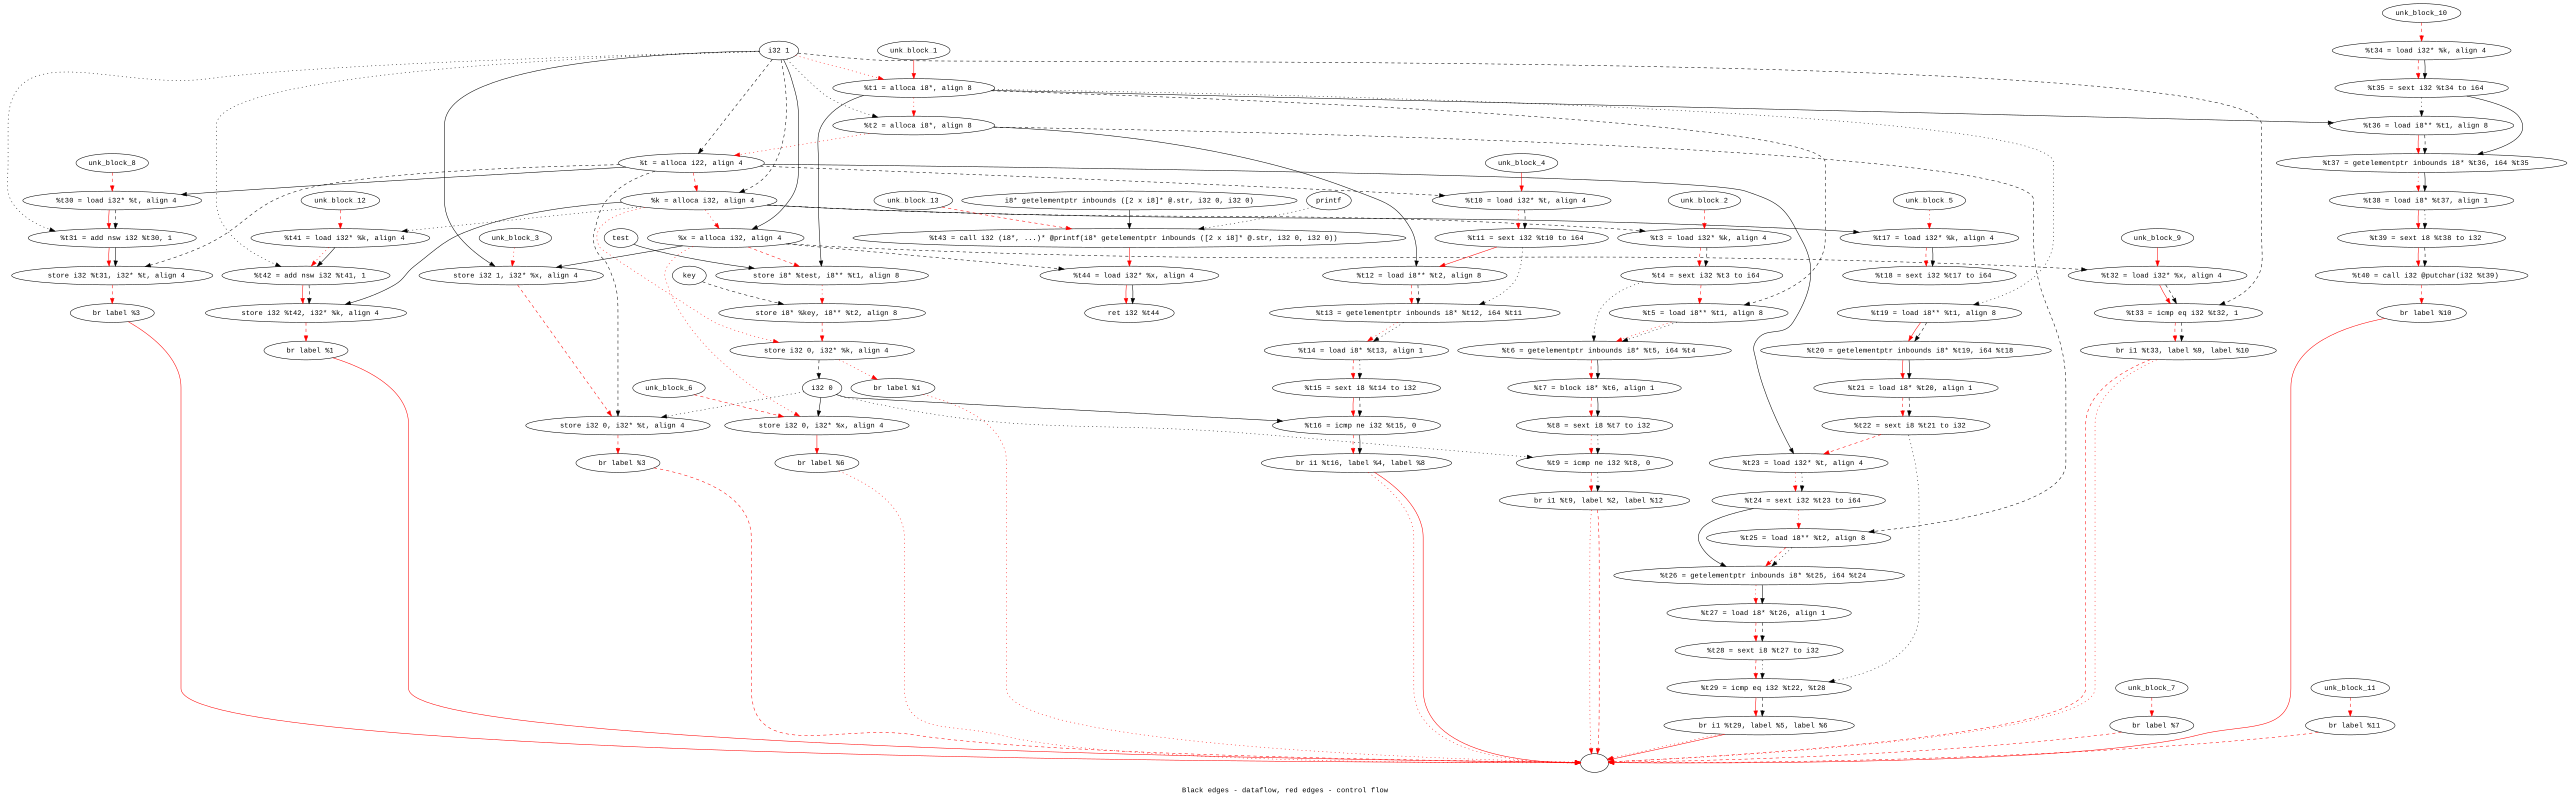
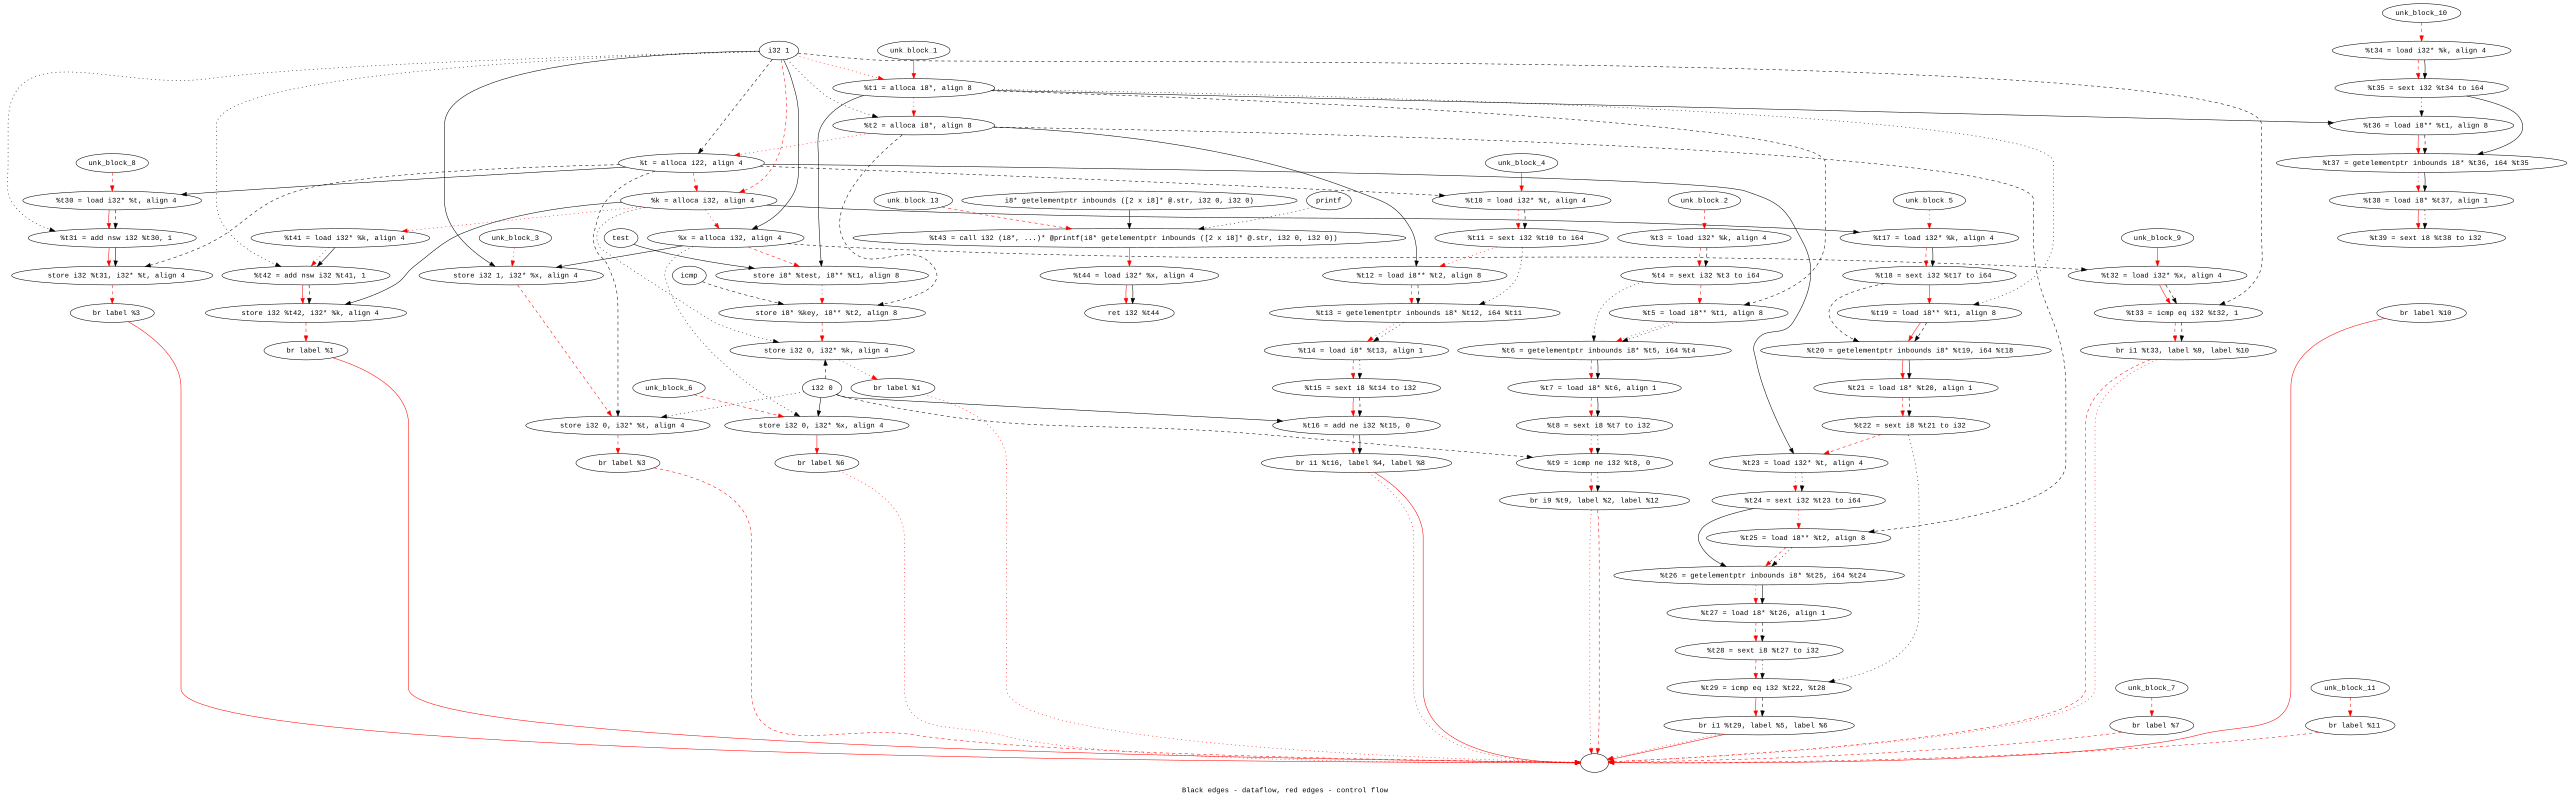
(784, 133) -> (784, 133)
(340, 201) -> none
(1204, 216) -> none
(524, 219) -> (524, 219)
(1476, 254) -> (1476, 254)
none -> (860, 256)
(923, 256) -> none
(689, 276) -> (689, 276)
(2422, 276) -> none
(653, 283) -> (653, 283)
none -> (1929, 292)
none -> (1835, 301)
(702, 341) -> (702, 341)
(819, 367) -> (826, 372)
(1595, 388) -> (1595, 388)
(1357, 426) -> (1357, 426)
(1181, 429) -> (1181, 429)
(1595, 501) -> (1595, 501)
